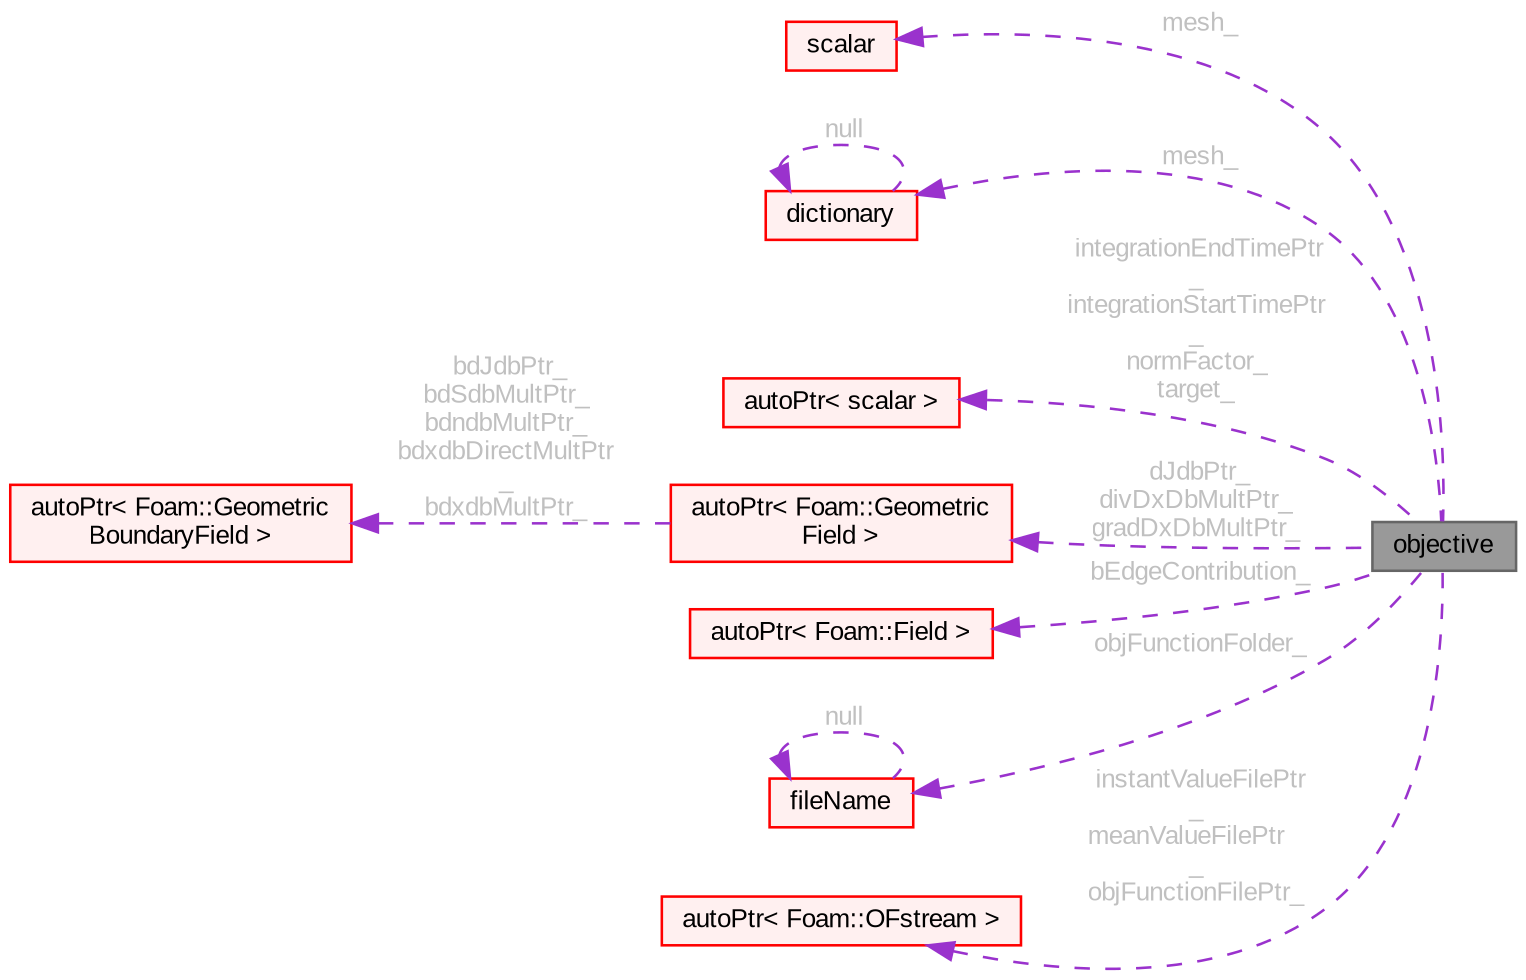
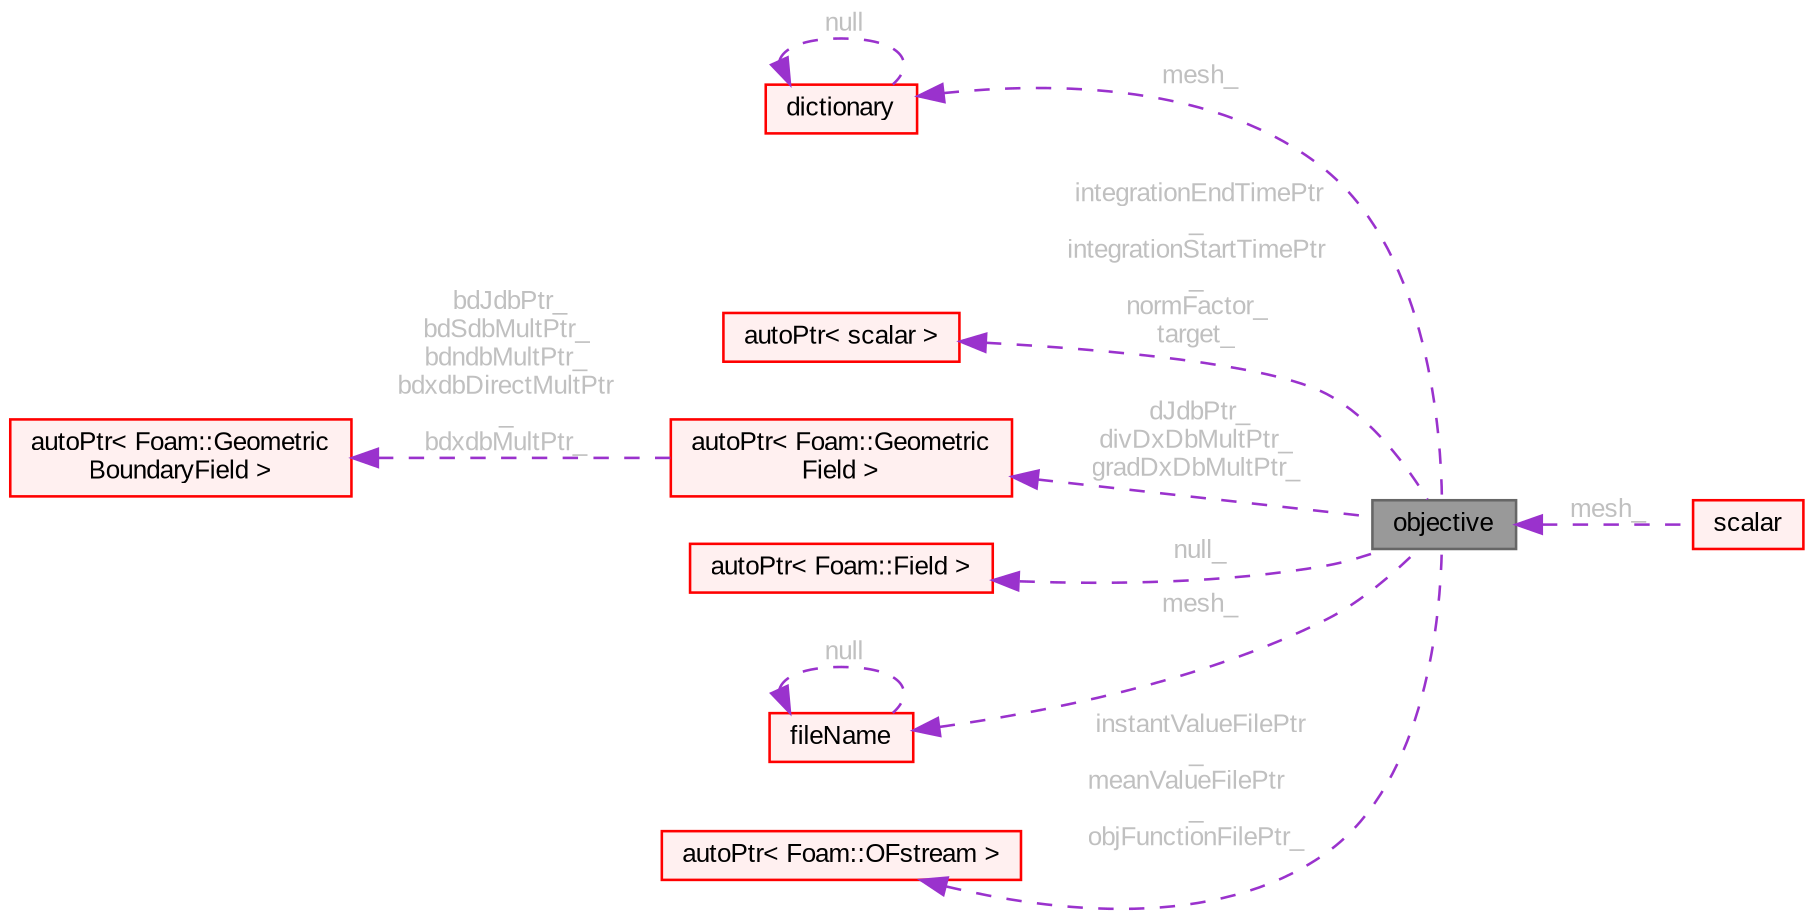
(1322, 131) -> (1617, 525)
(1197, 573) -> (1197, 552)
(1197, 645) -> (1197, 605)
